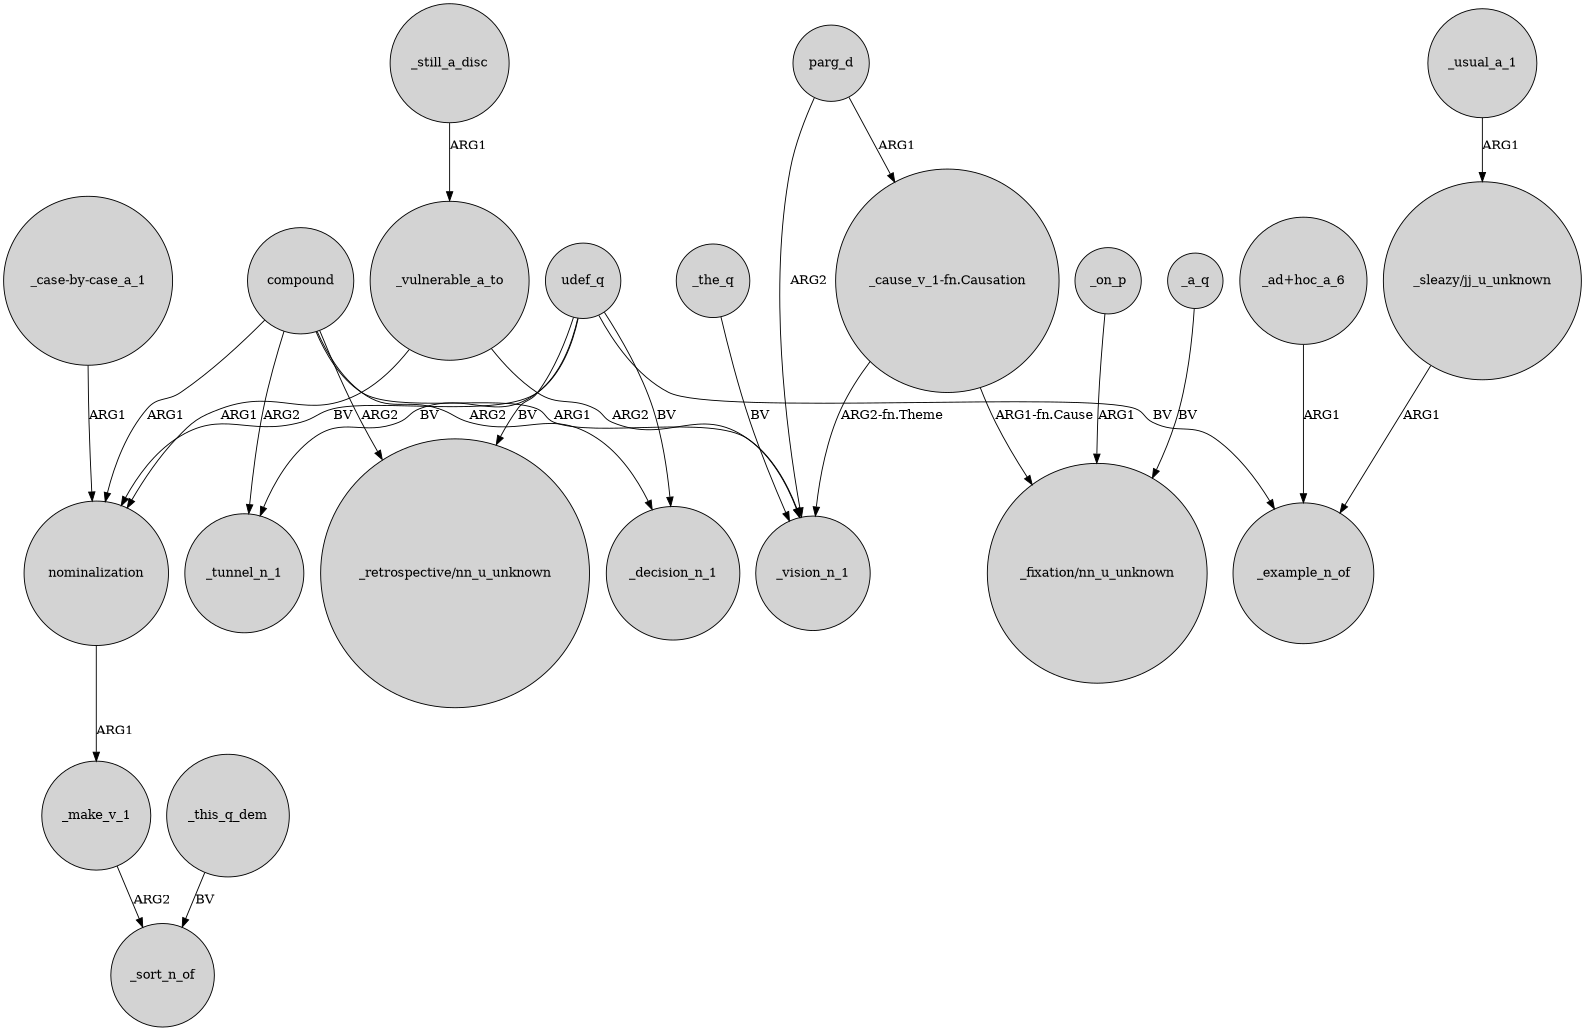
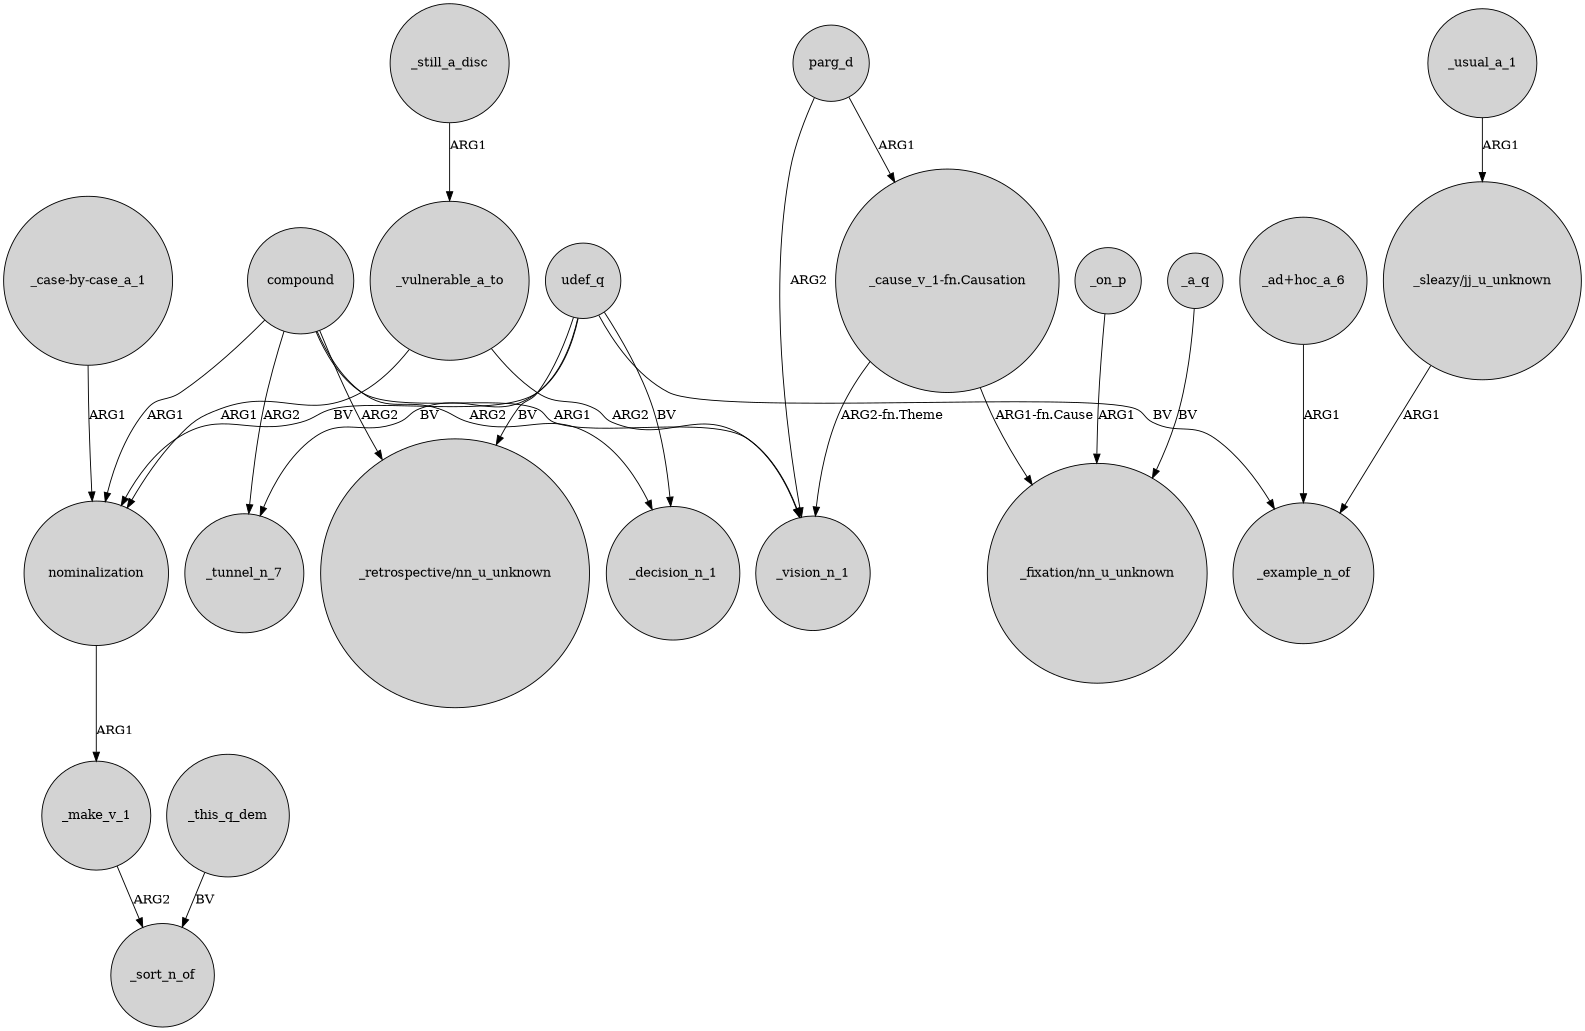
(713, 281) -> none
(244, 573) -> (244, 573)
